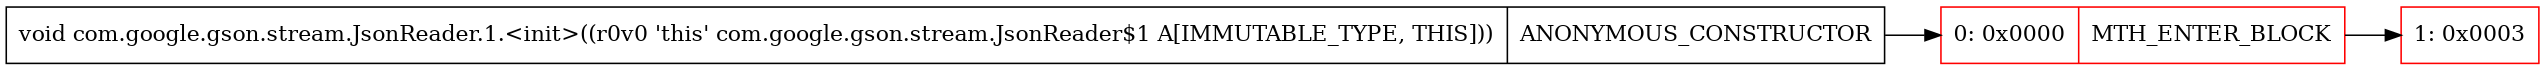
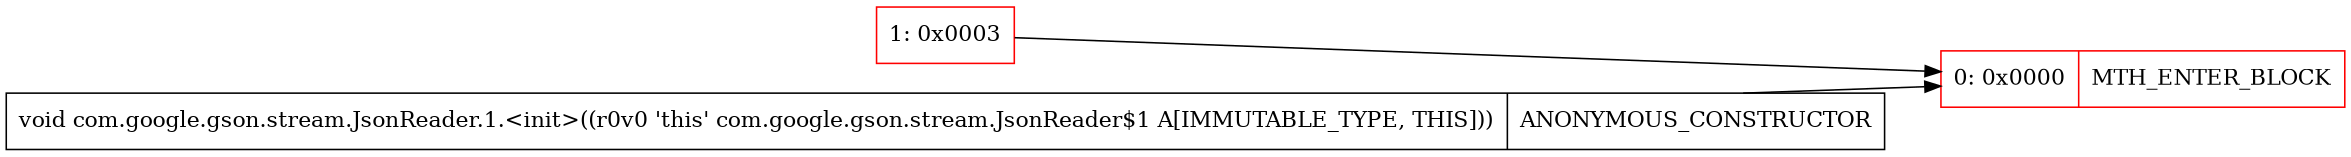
(2365, 35) -> (1470, 54)
